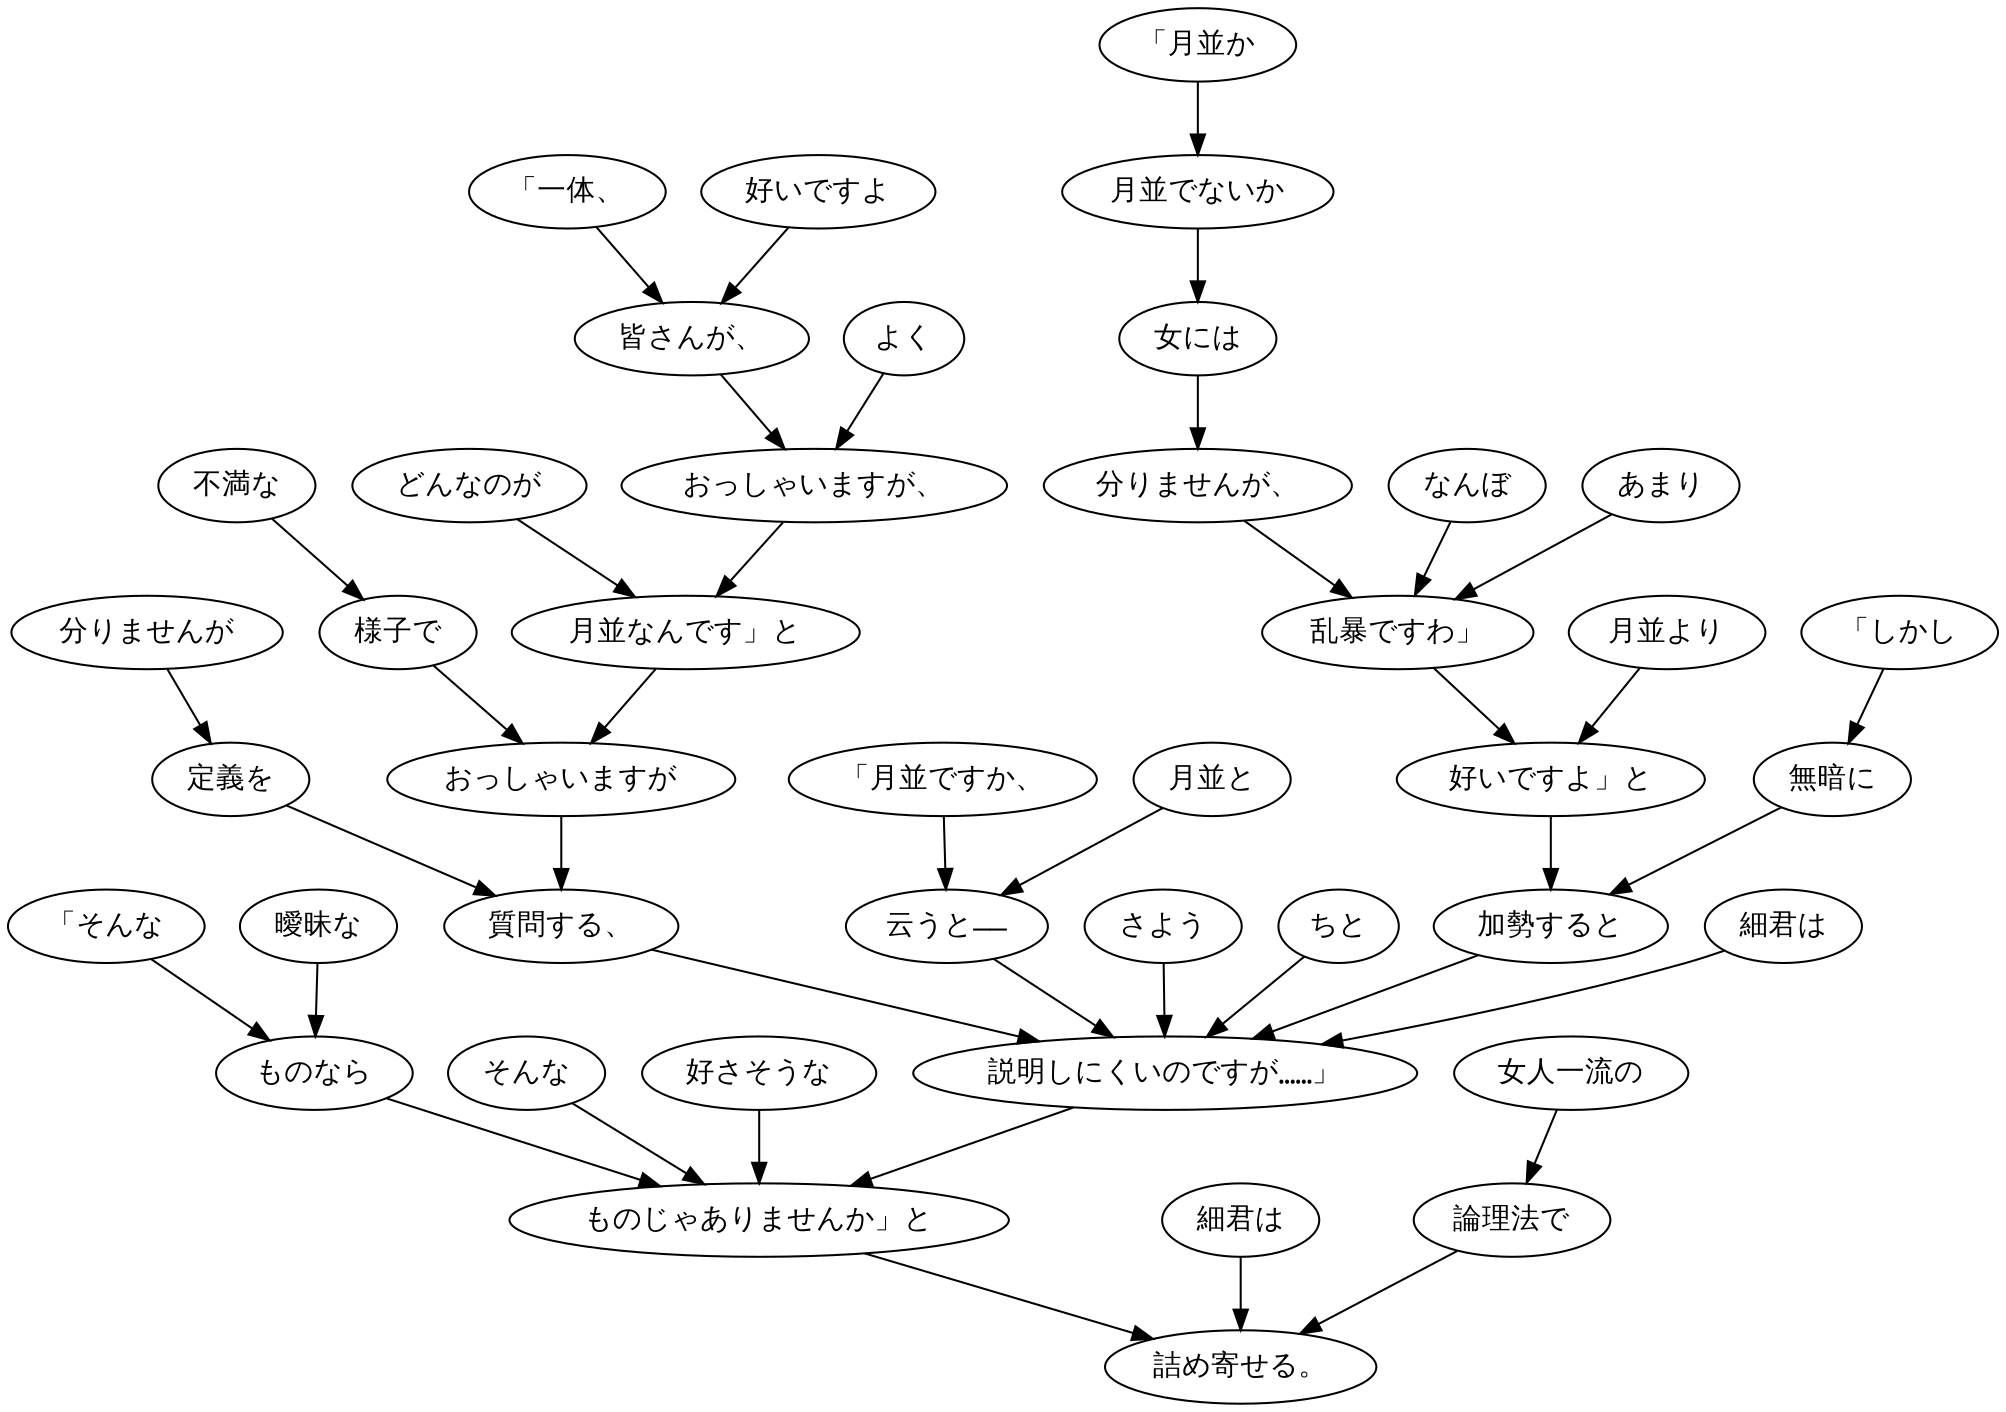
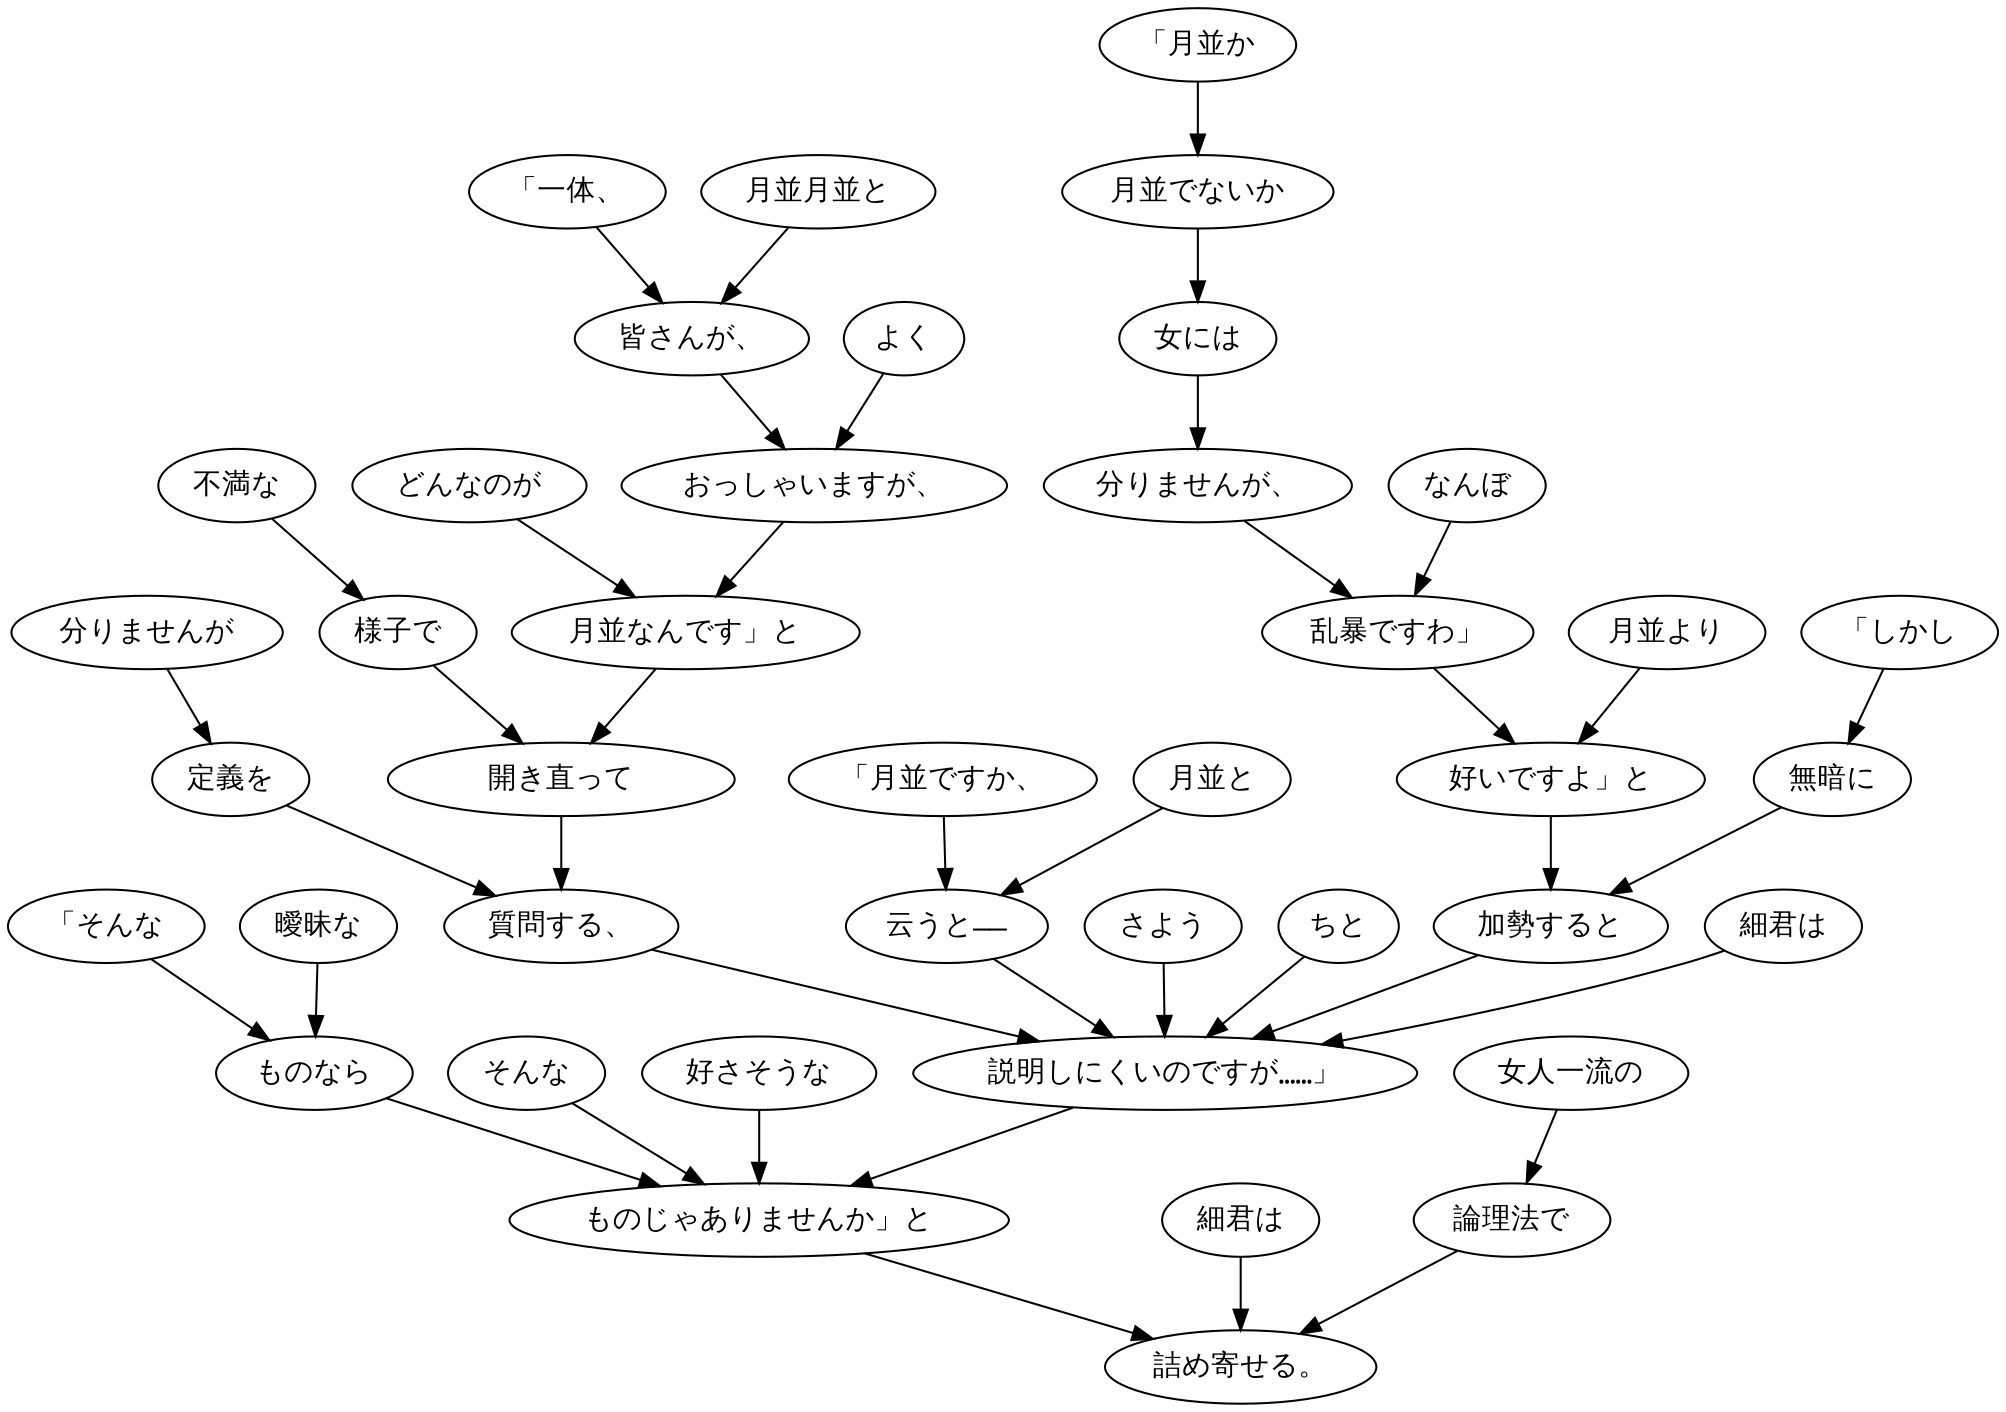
(818, 192) -> (818, 192)
(1661, 486) -> none
(561, 779) -> (561, 779)
